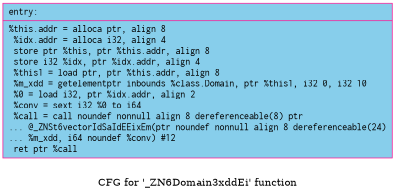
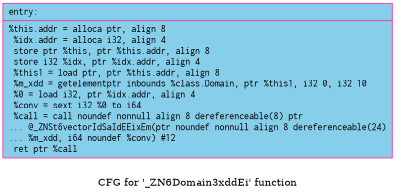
(102, 94) -> (102, 94)
